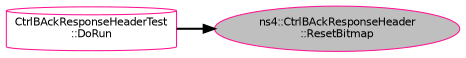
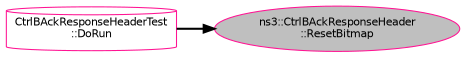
(337, 29) -> (337, 29)
